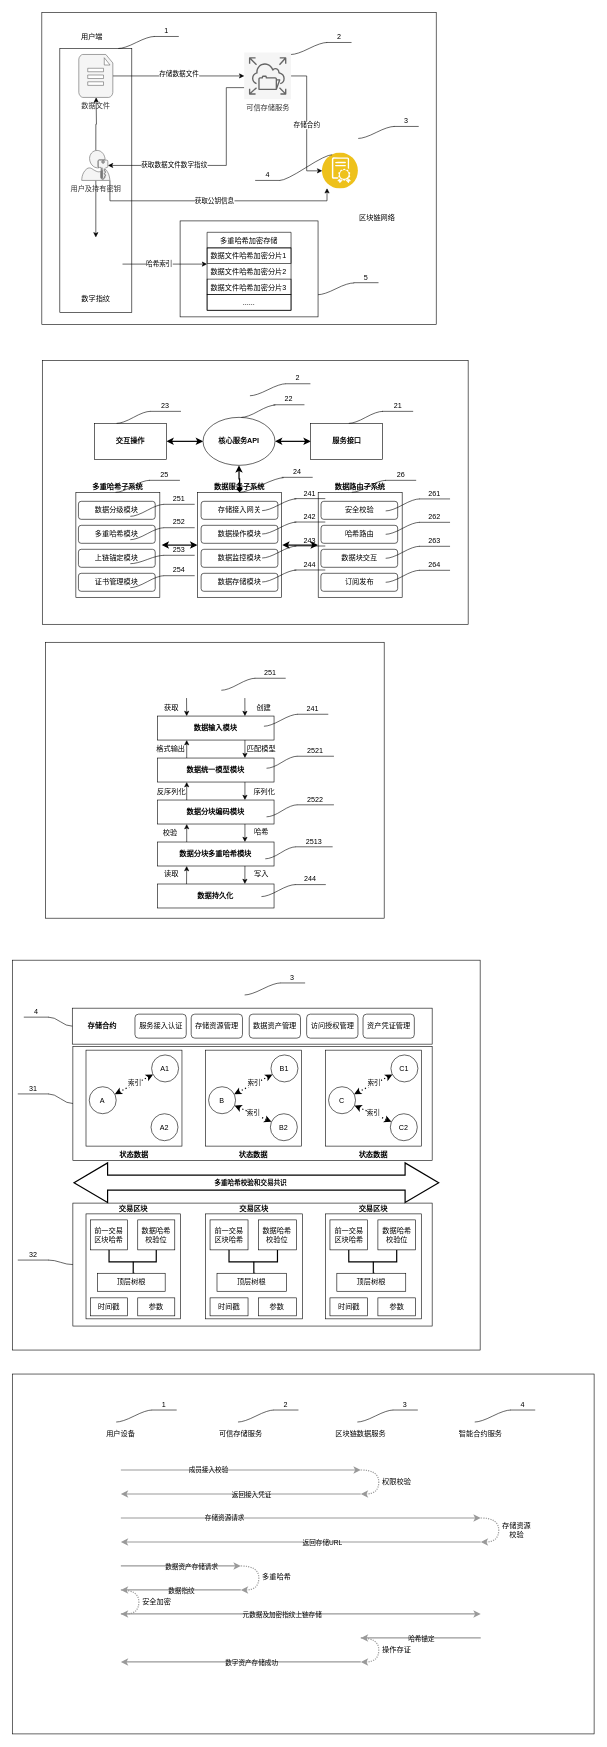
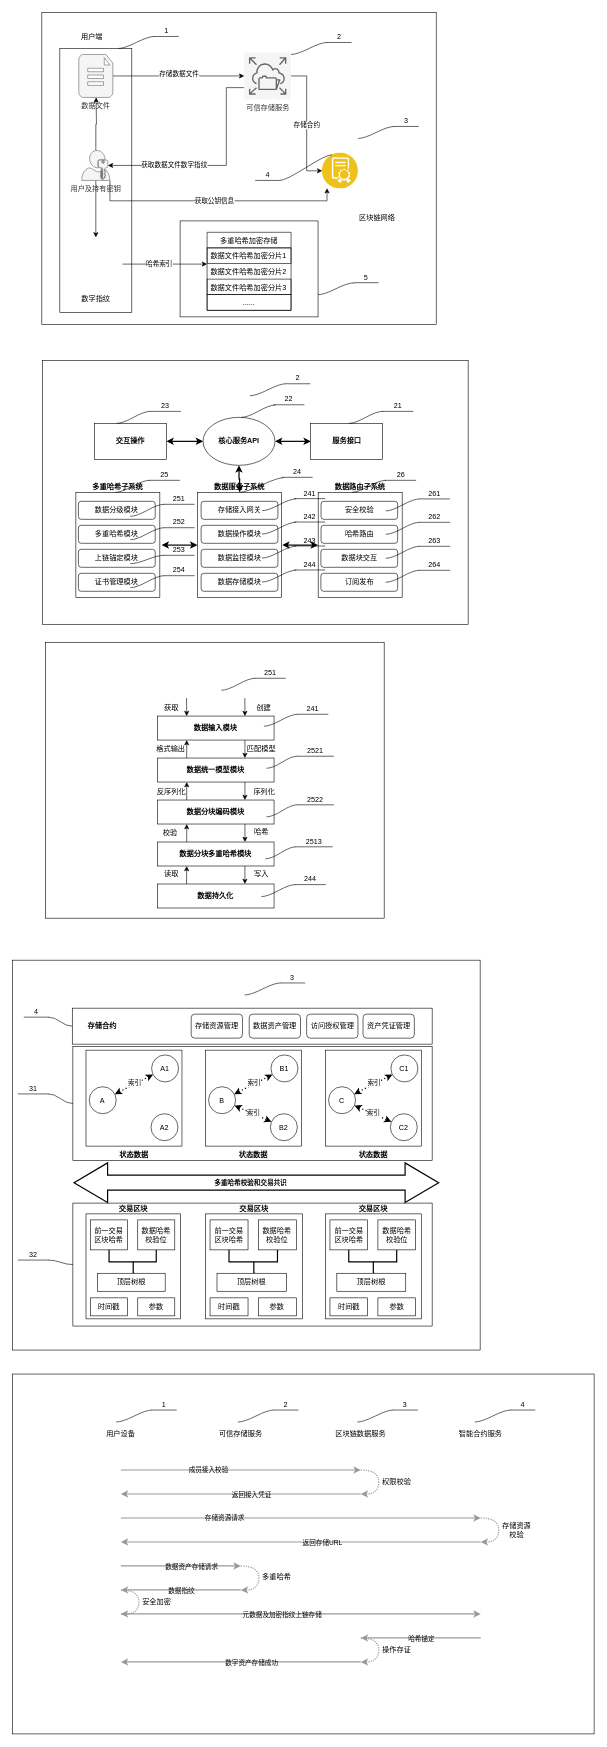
(240, 484) -> (240, 485)
(161, 1026) -> none
